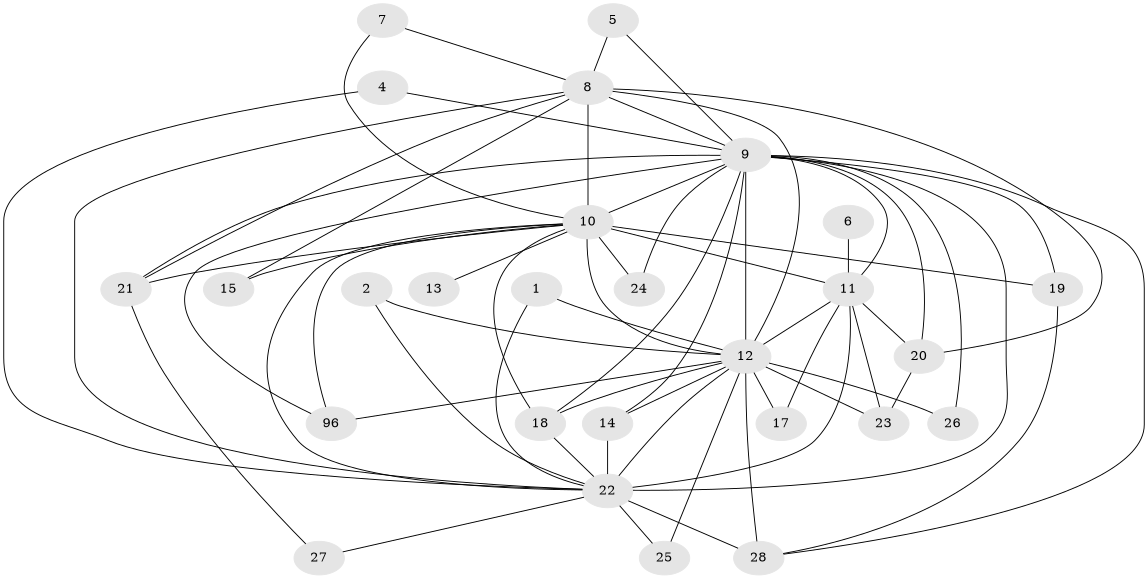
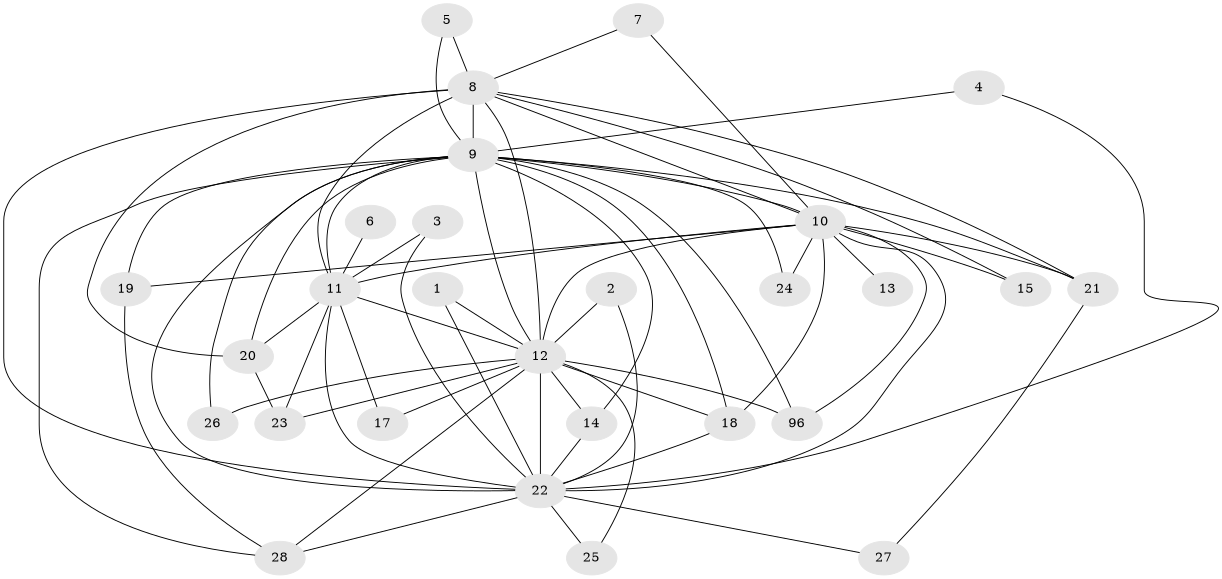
none -> (361, 156)
none -> (438, 222)
